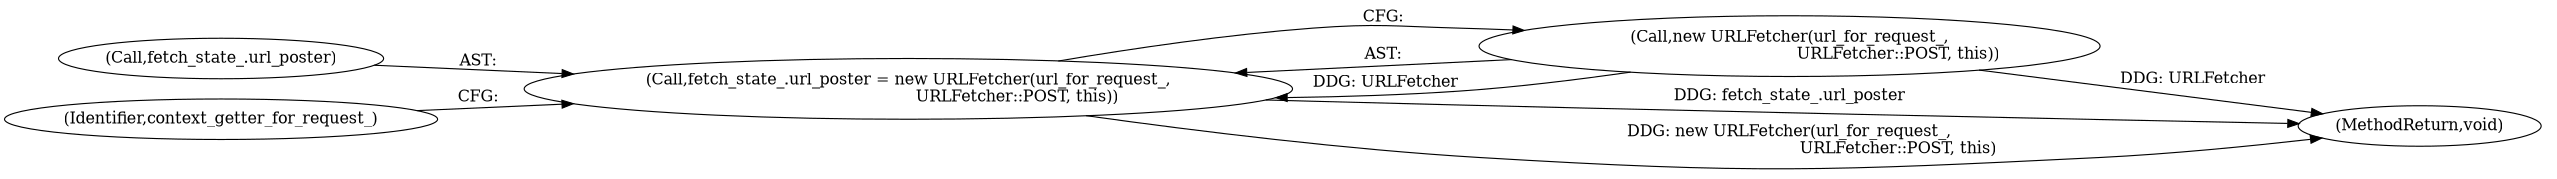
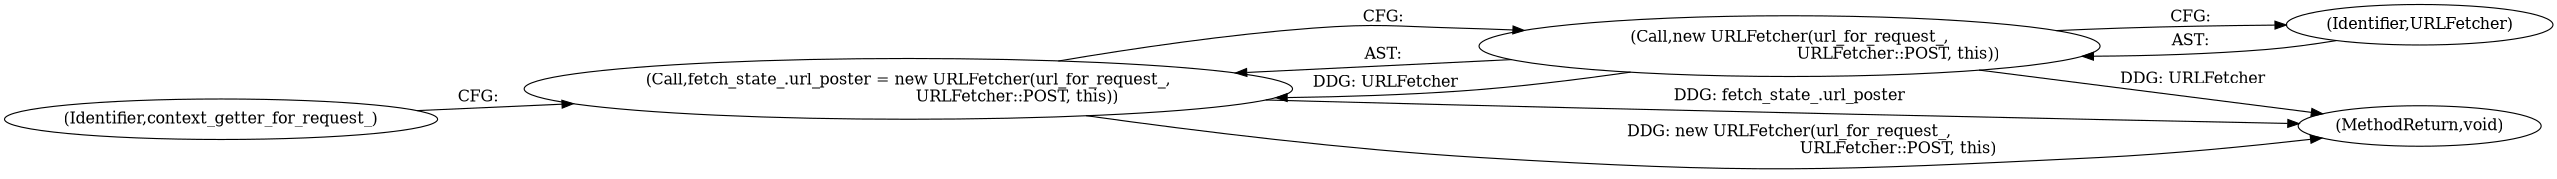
none -> (2420, 25)
(221, 58) -> none
